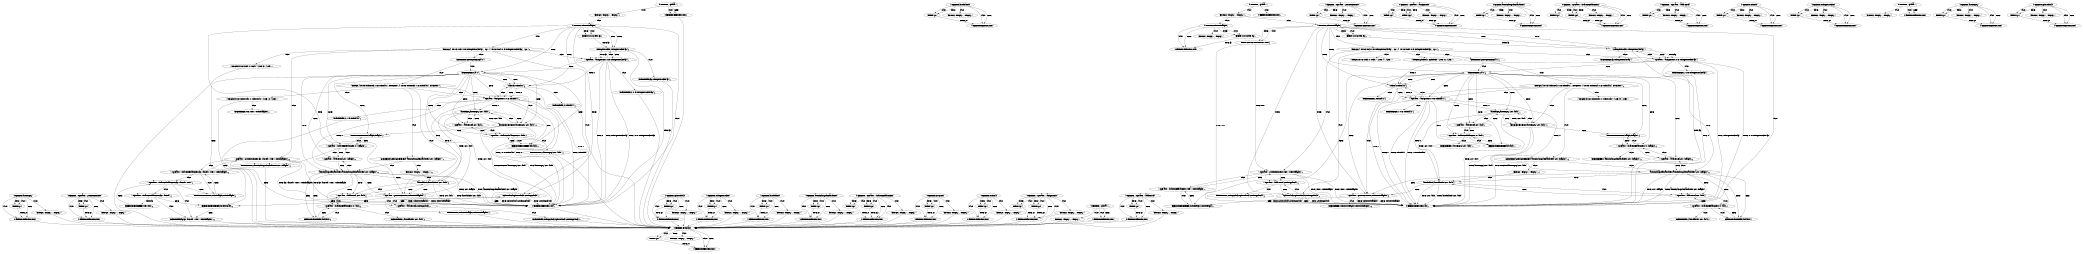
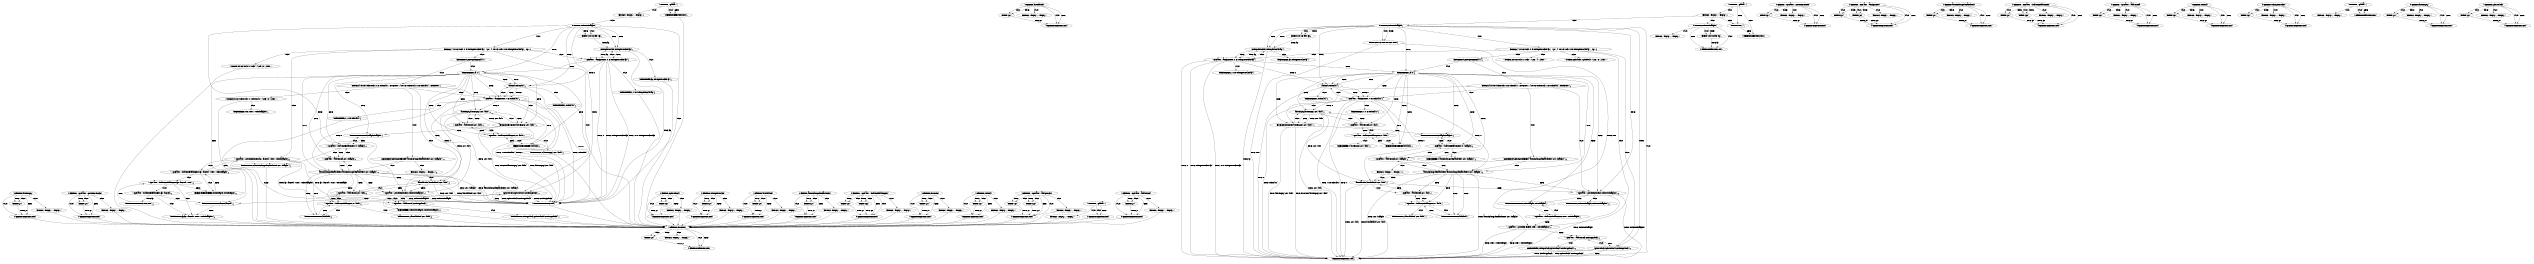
none -> (1738, 26)
(1603, 99) -> none
(1226, 179) -> none
(177, 201) -> (178, 198)
